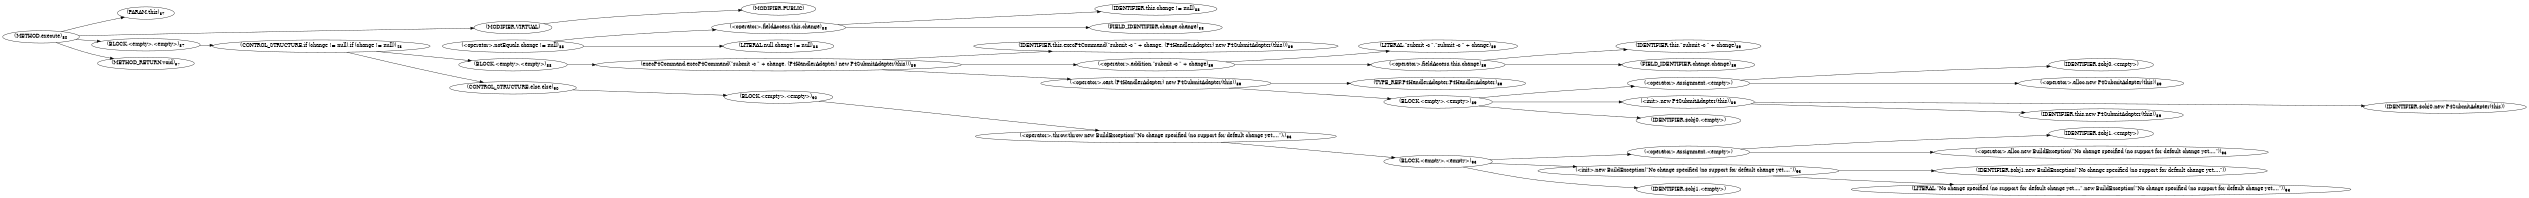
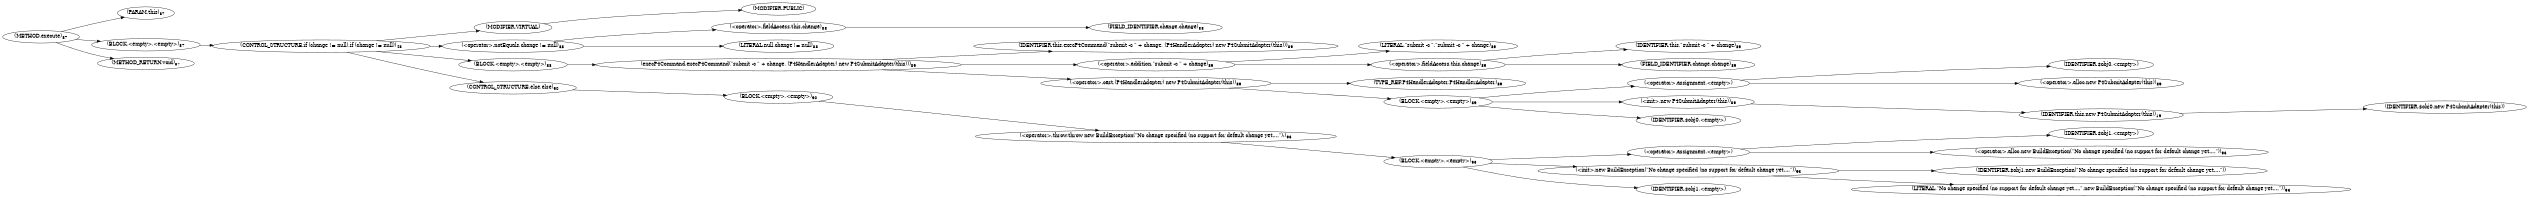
(1156, 9) -> none
(275, 32) -> (426, 36)
(65, 36) -> (65, 36)
none -> (435, 46)
(2058, 103) -> (2271, 111)
(2159, 115) -> (2159, 115)
